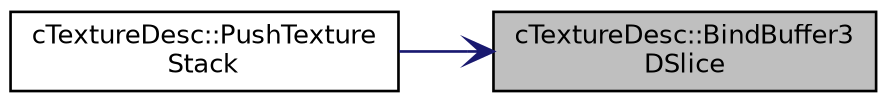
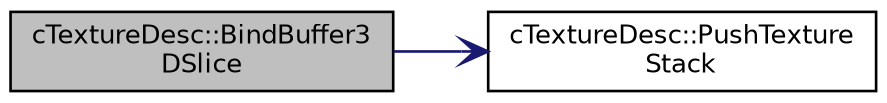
(433, 51) -> (428, 51)
